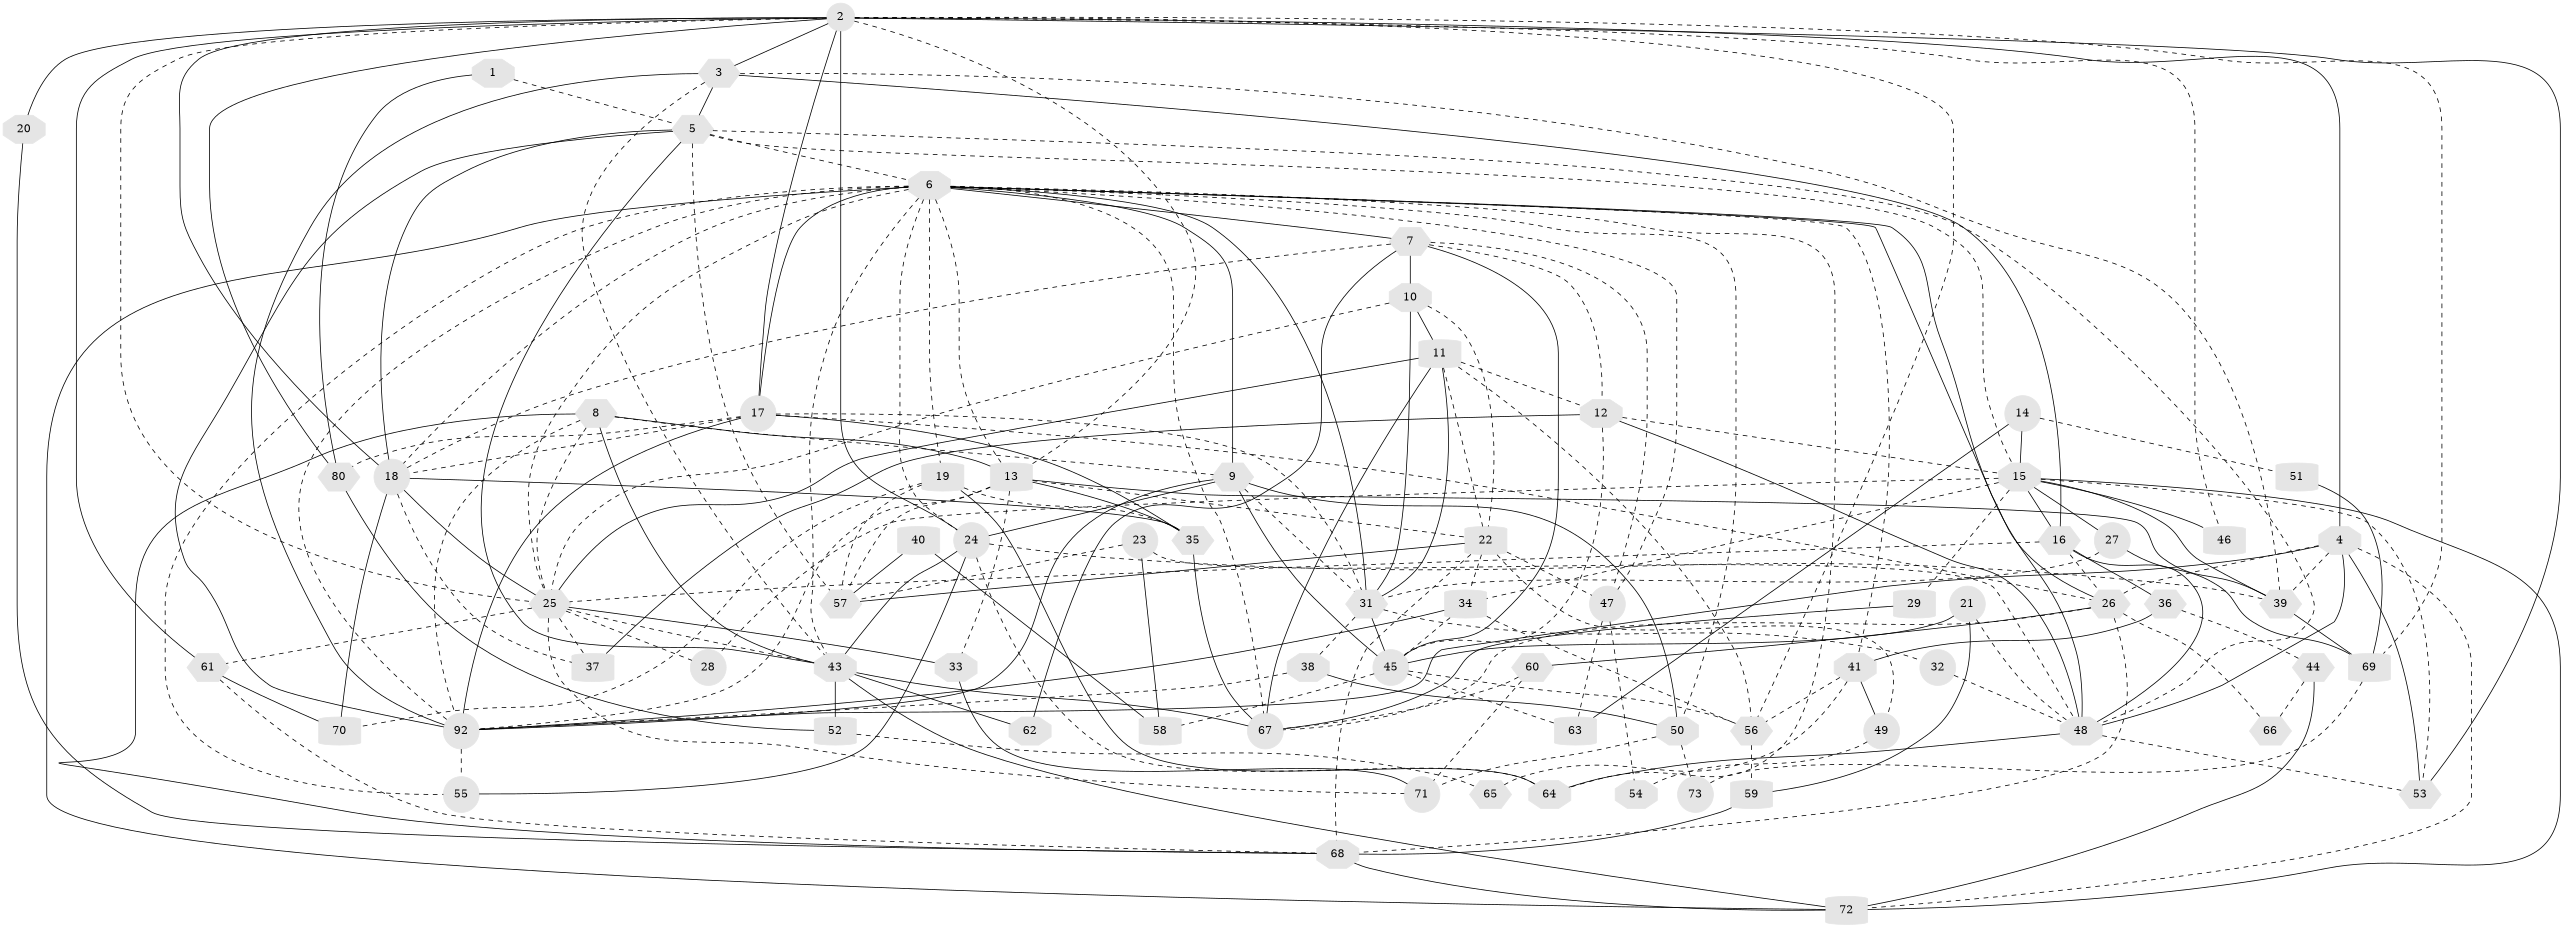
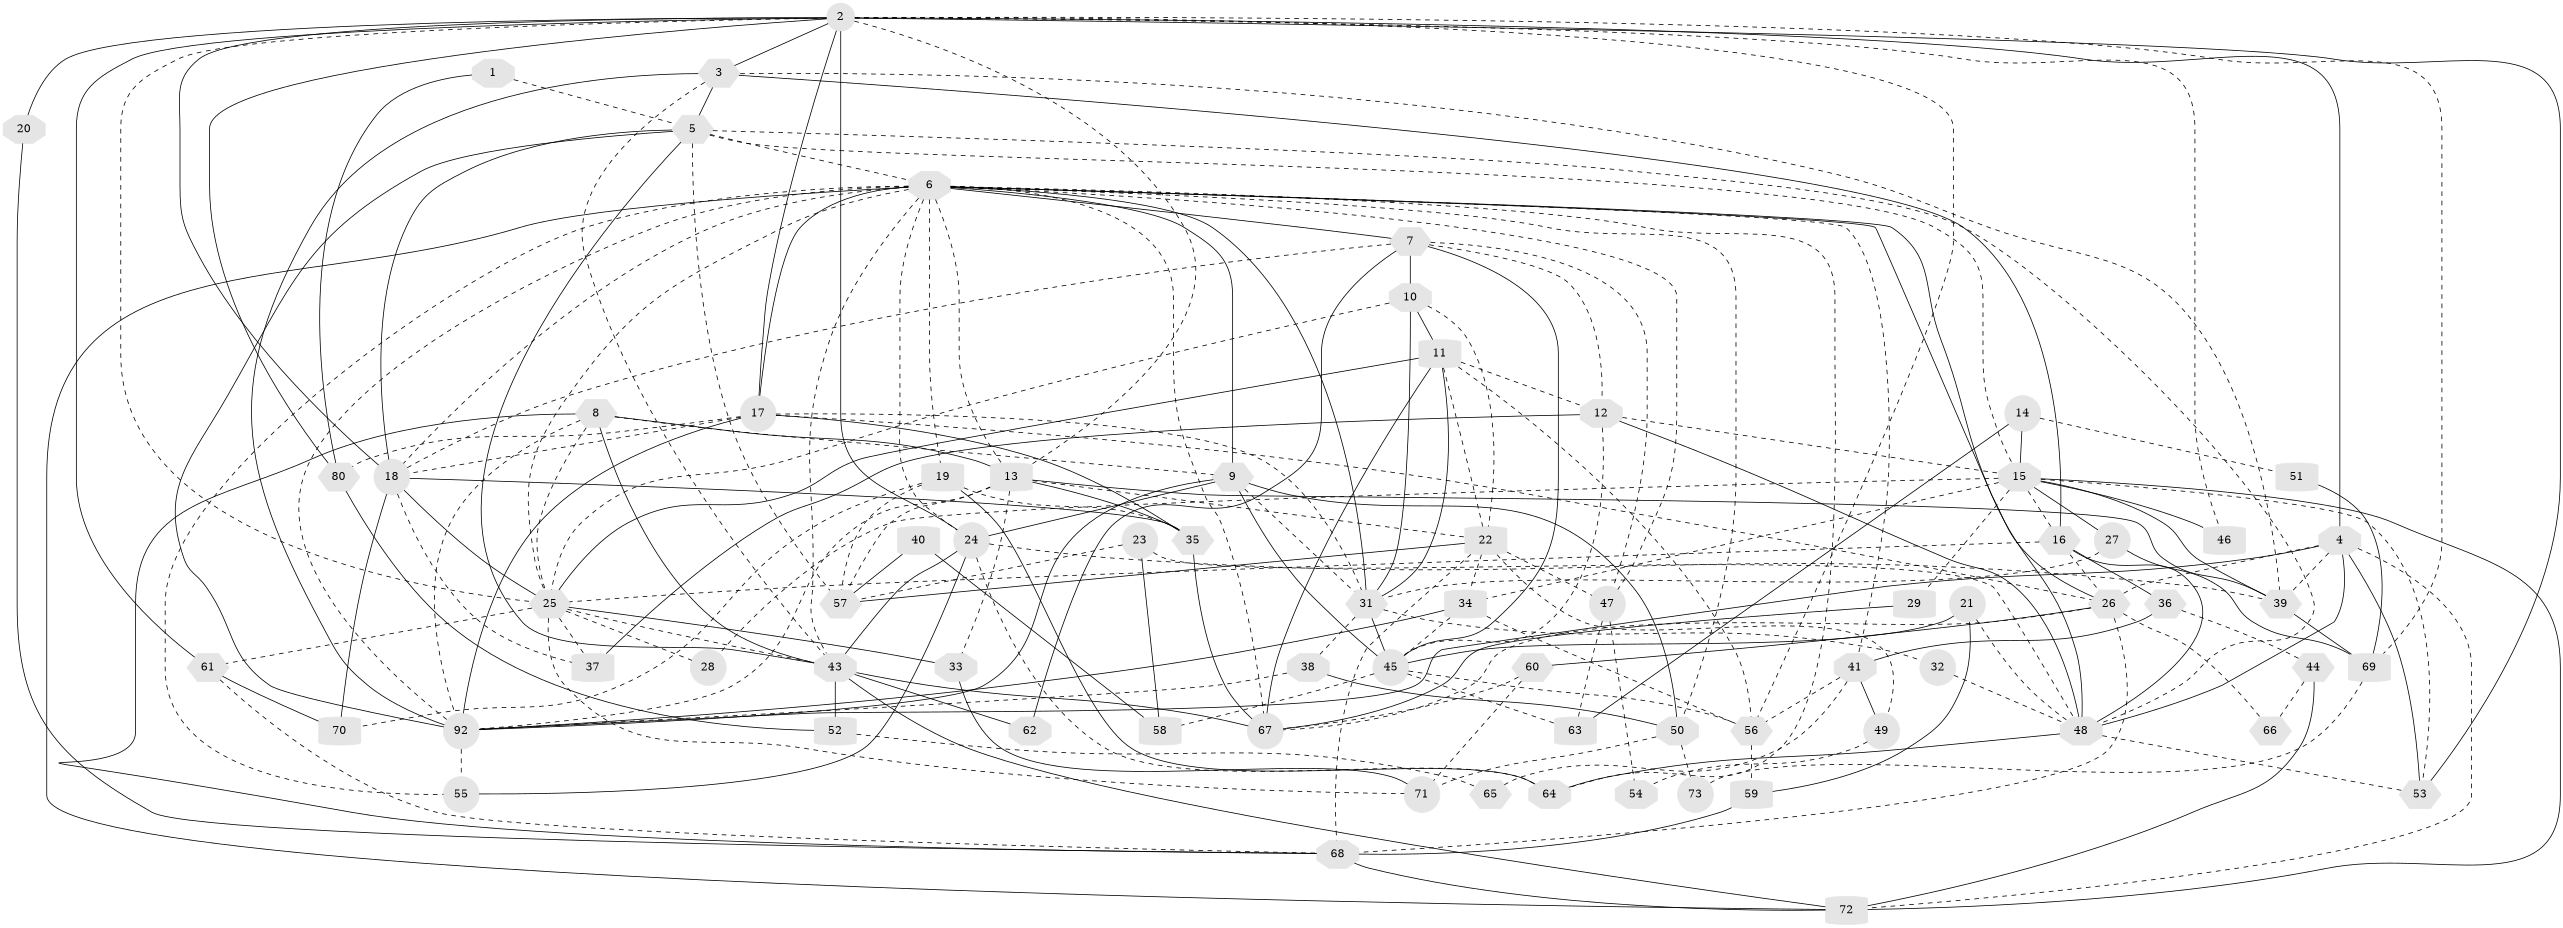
(2038, 507) -> (2038, 507)
